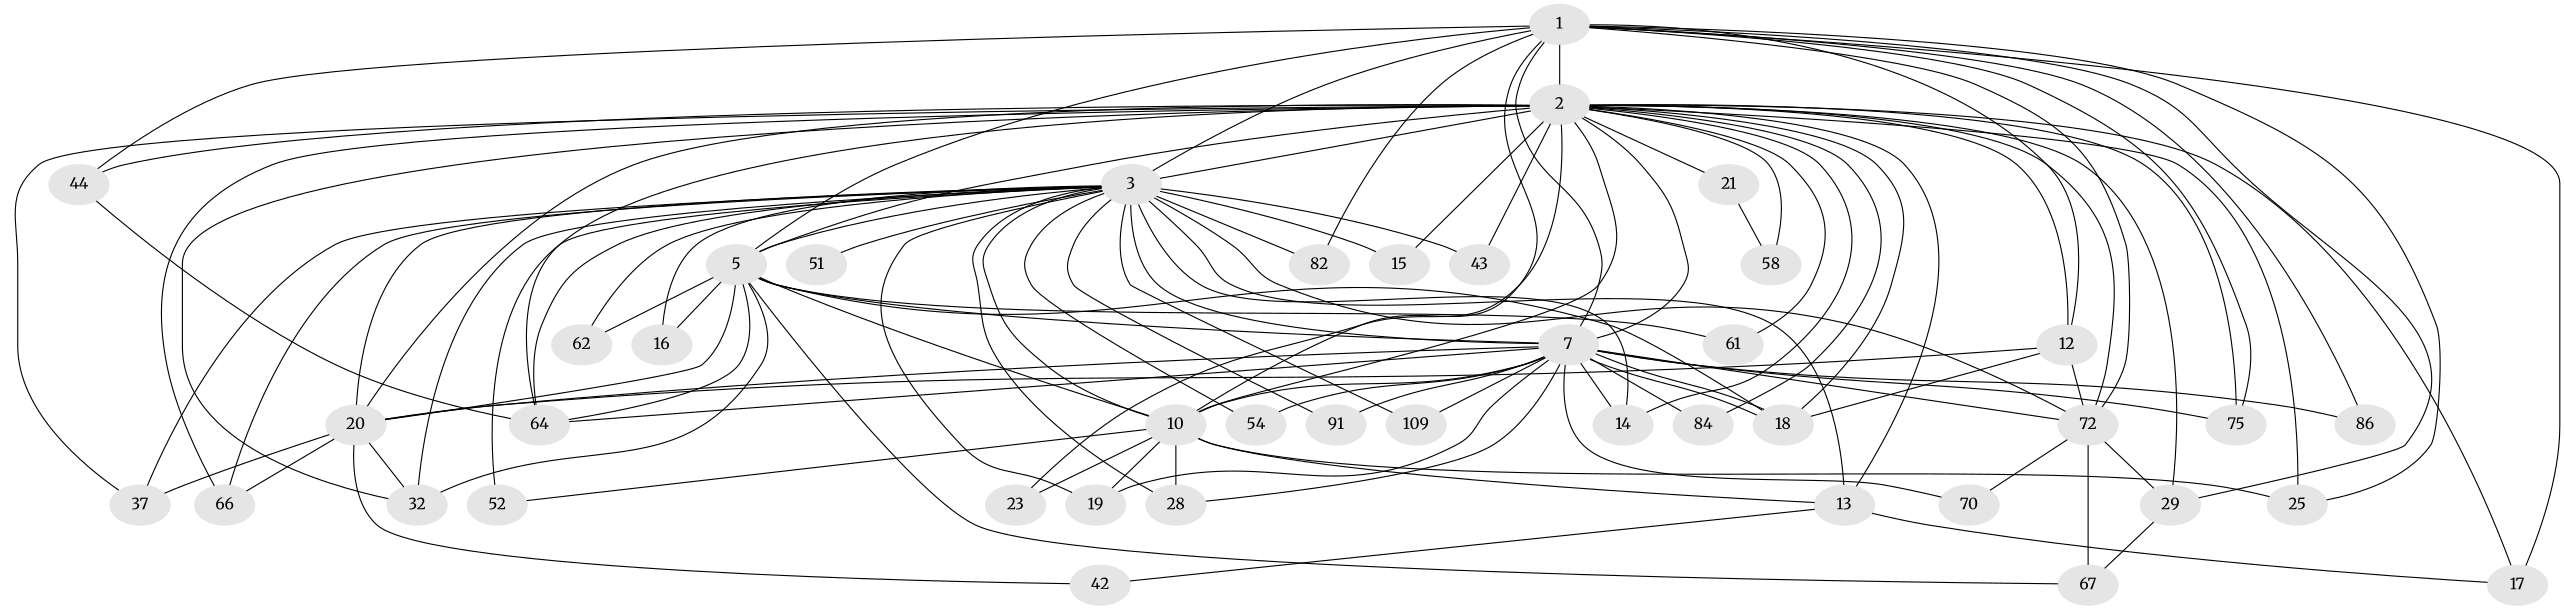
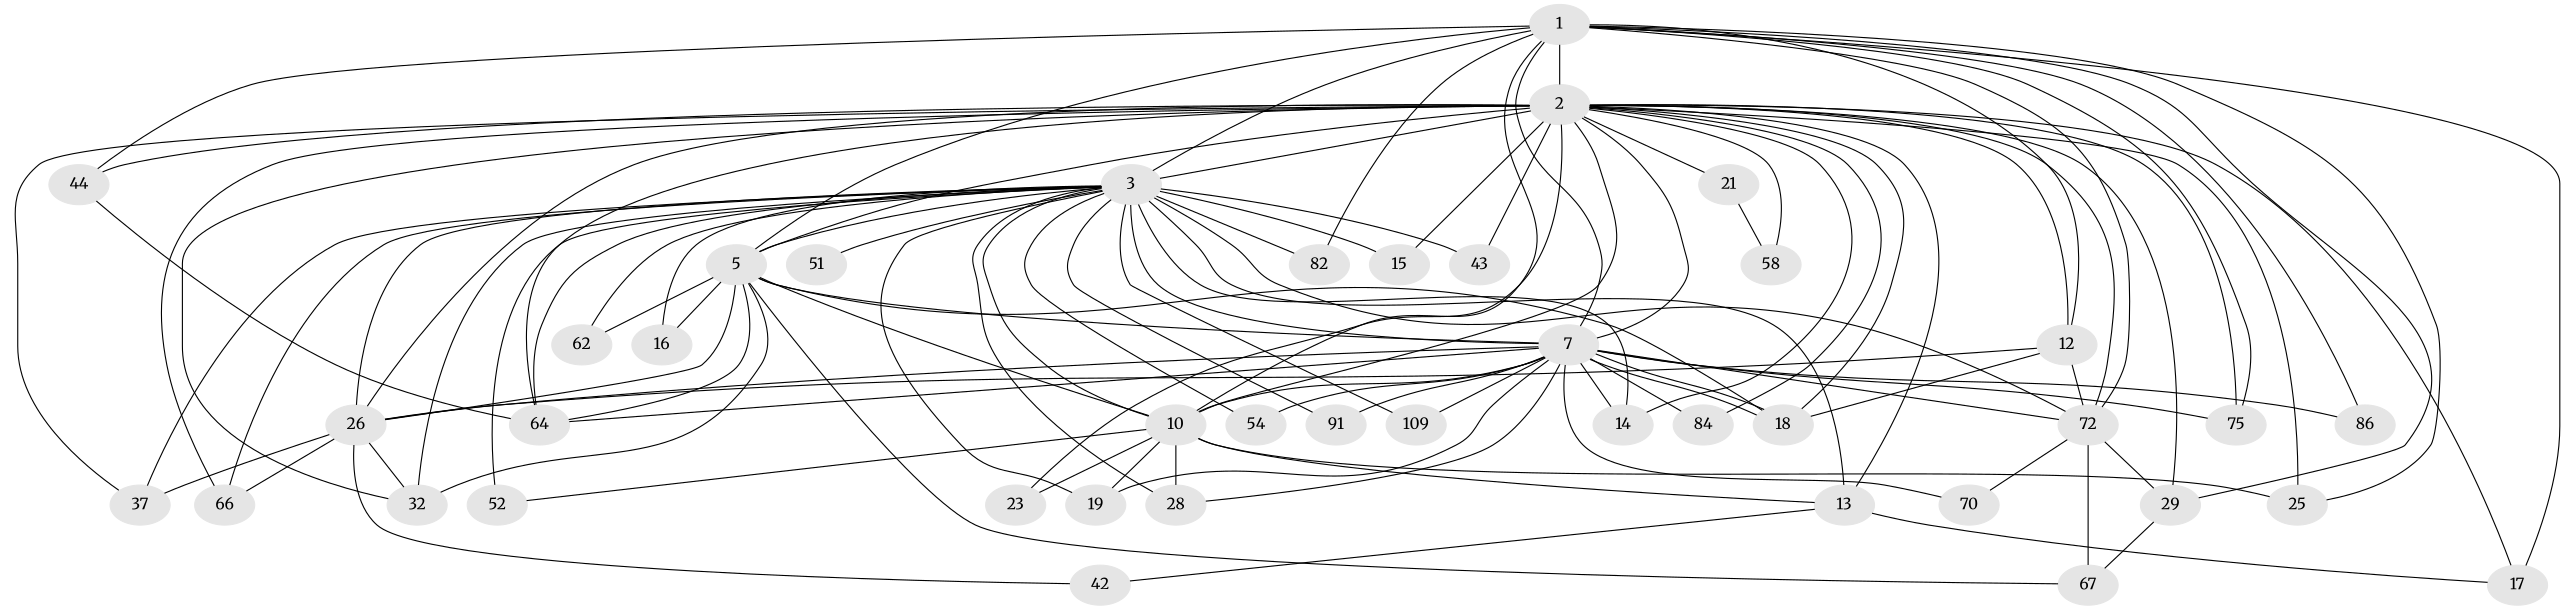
(1733, 345) -> none
(356, 425) -> (356, 425)
